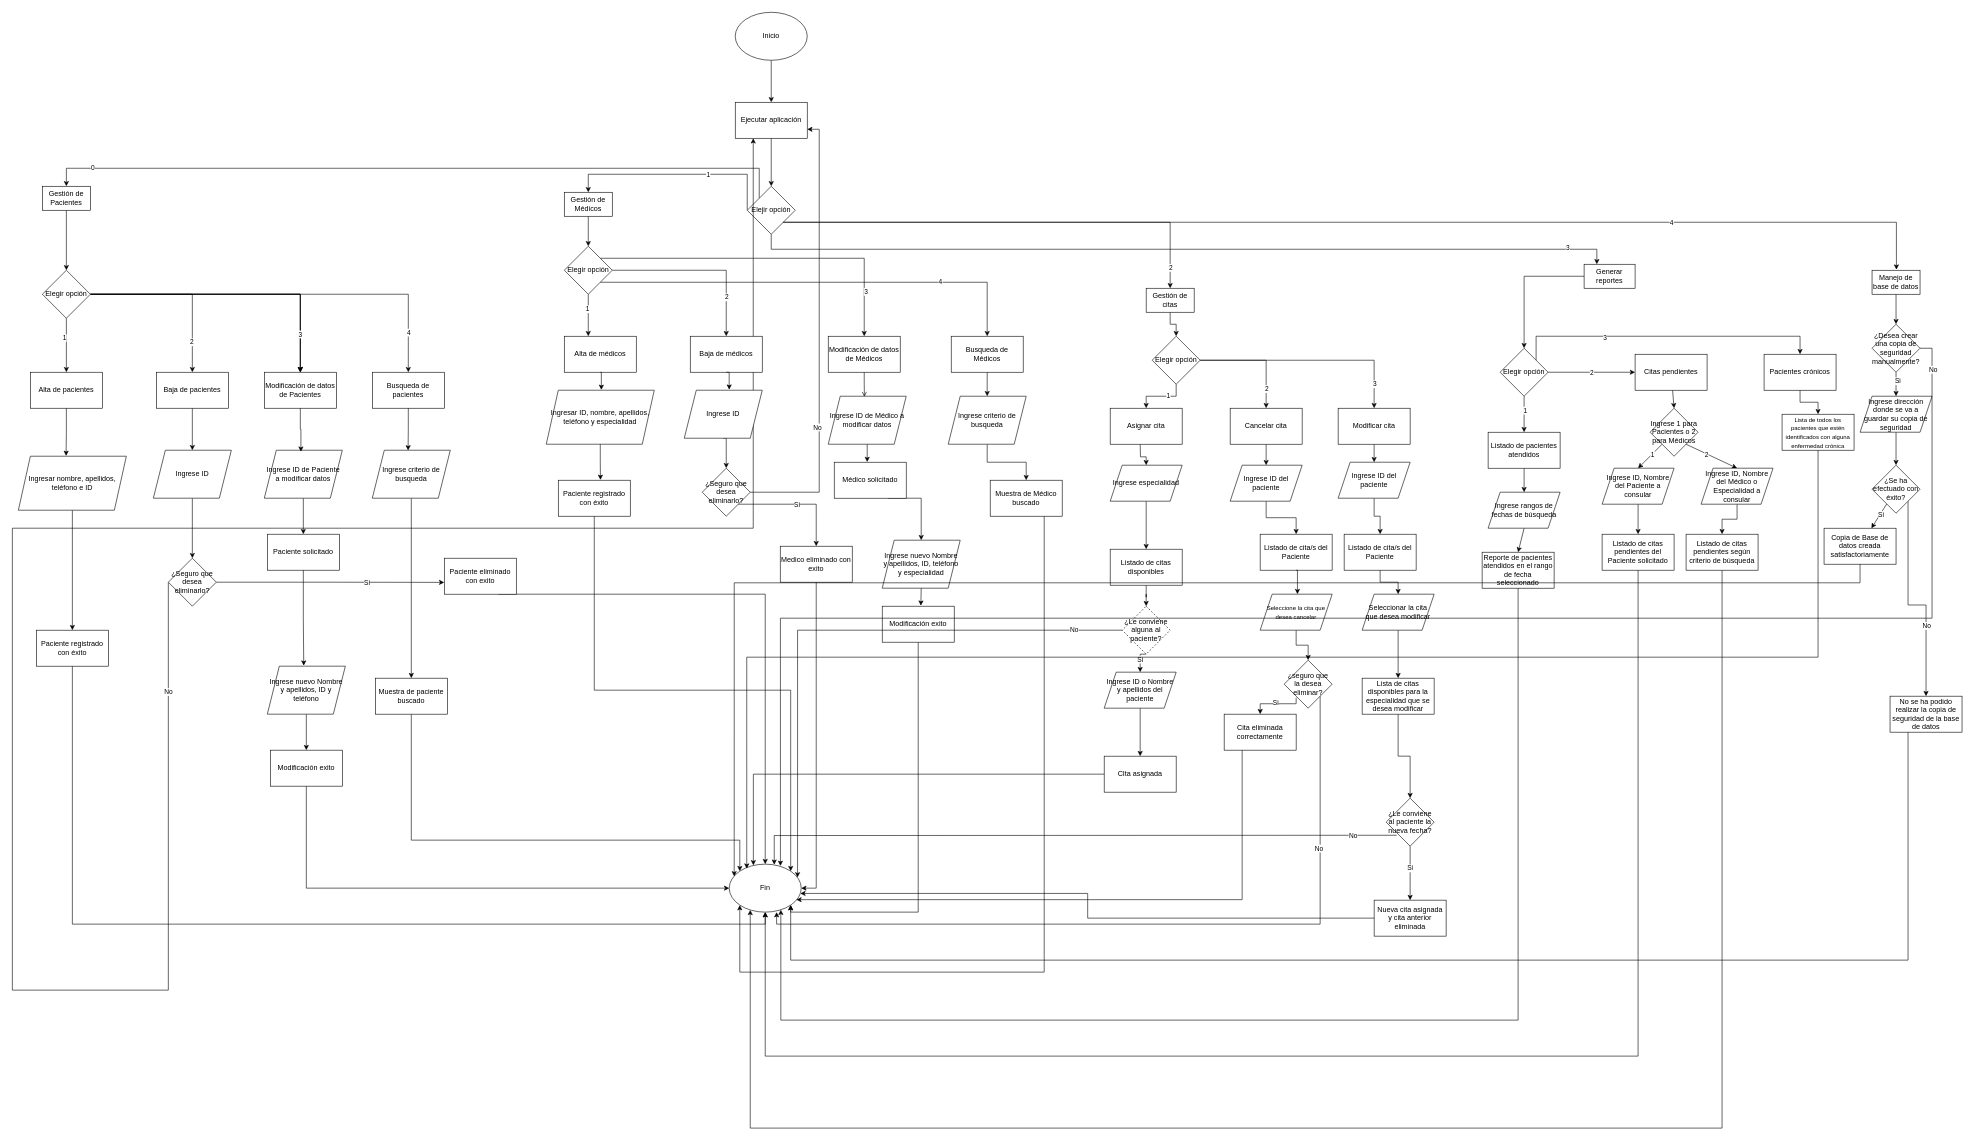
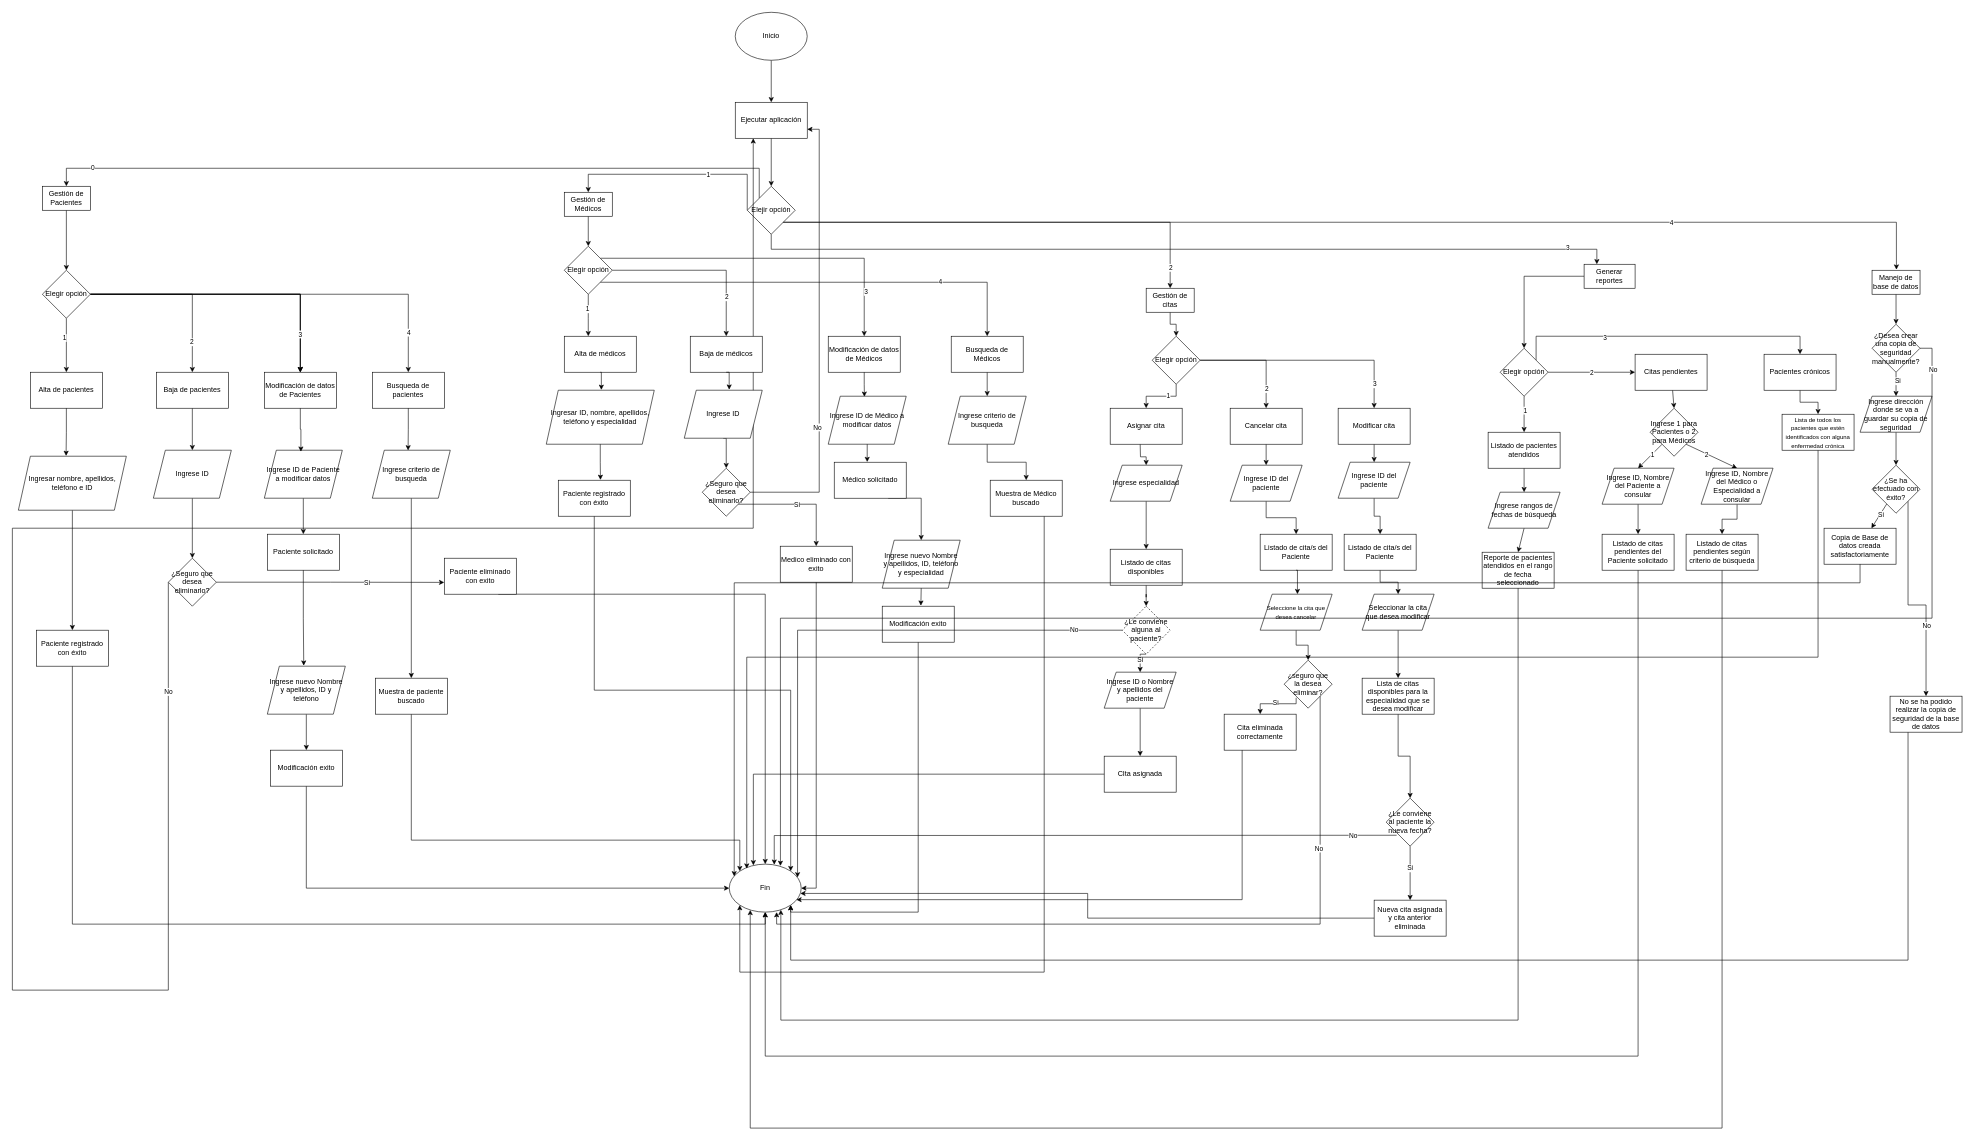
(864, 392) -> (864, 391)
